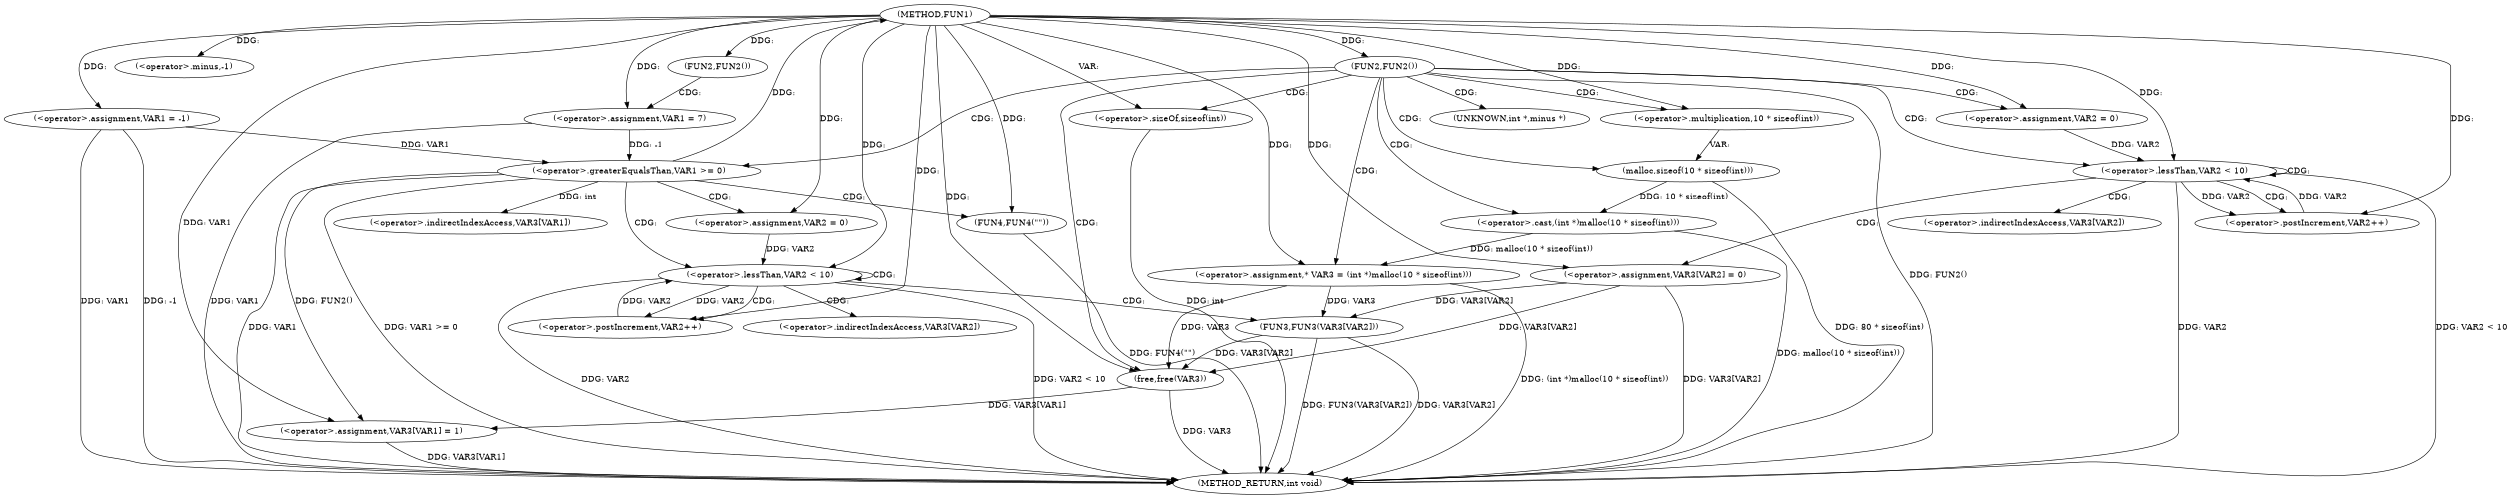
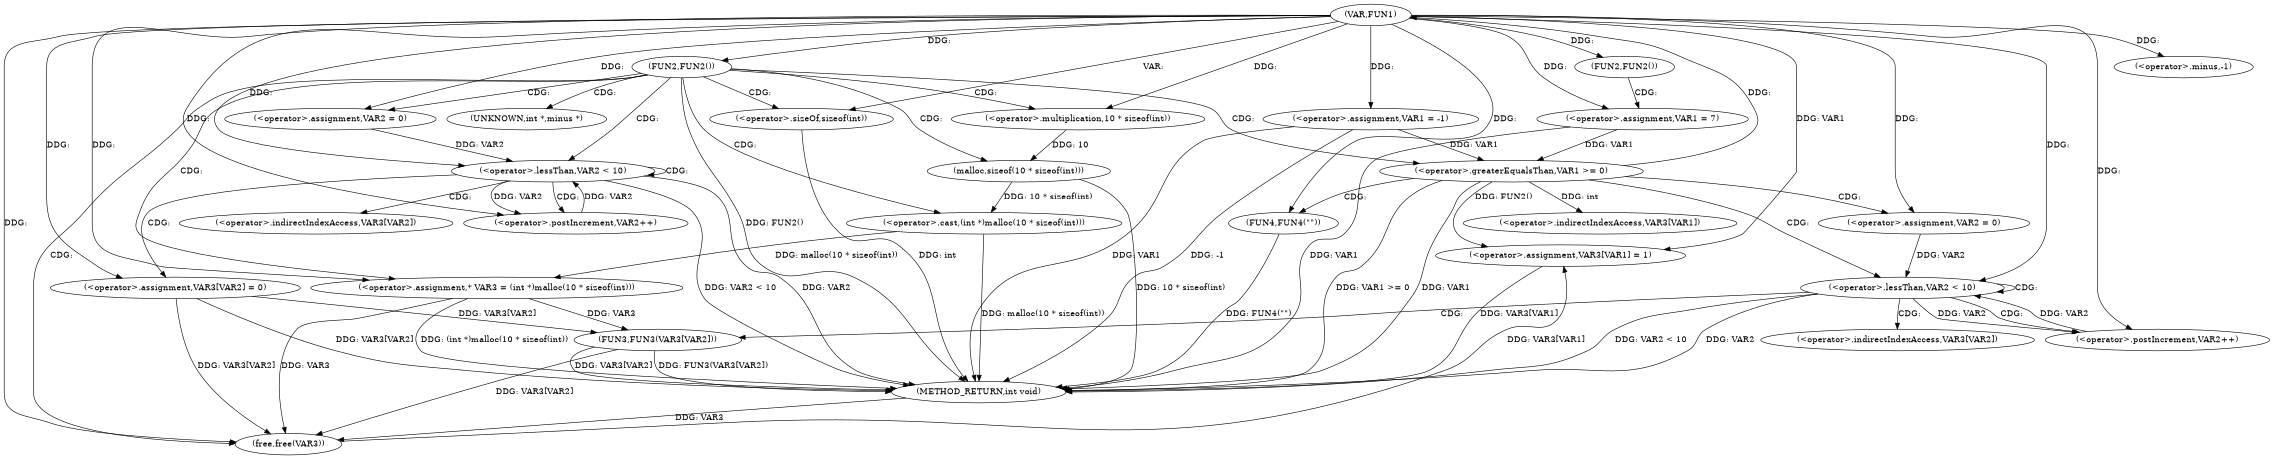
(935, 15) -> (1371, 15)
(646, 145) -> (1610, 145)
(1721, 145) -> (1071, 145)
(1880, 327) -> (1181, 288)
(1182, 440) -> (625, 419)
